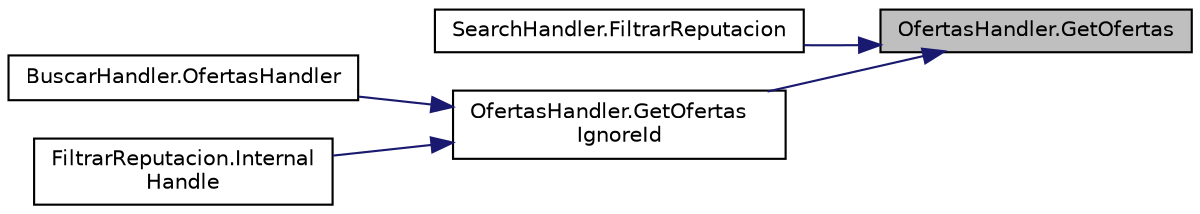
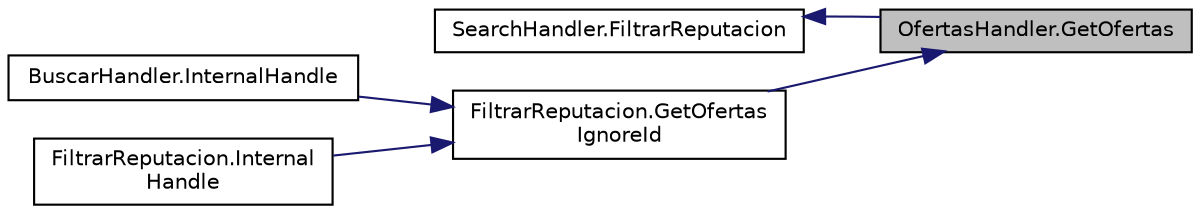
(831, 45) -> (853, 17)
(183, 78) -> (183, 78)
(619, 125) -> (619, 125)
